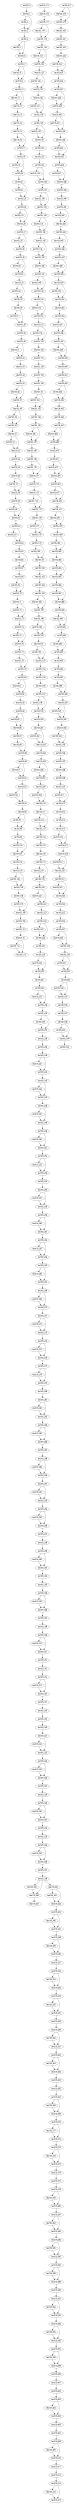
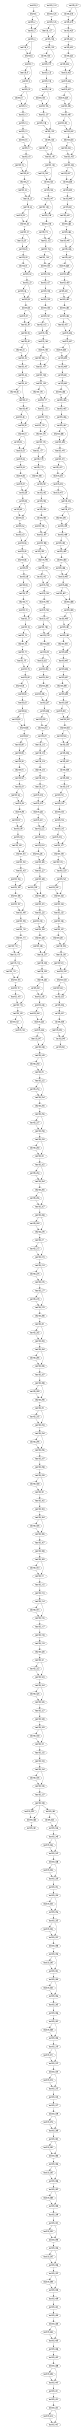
(39, 73) -> none
none -> (15, 963)
